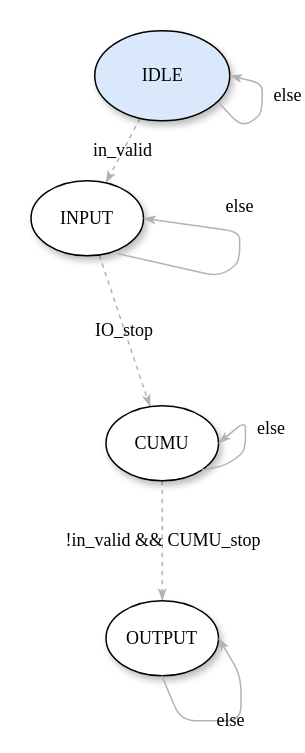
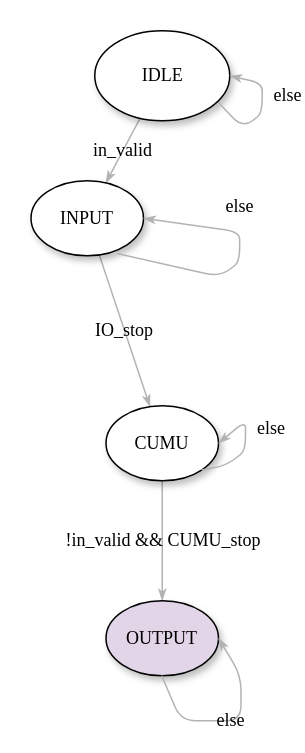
(162, 76) -> (162, 76)
(124, 148) -> (124, 148)
(123, 327) -> (123, 327)
(162, 536) -> (162, 536)
(162, 638) -> (162, 638)
